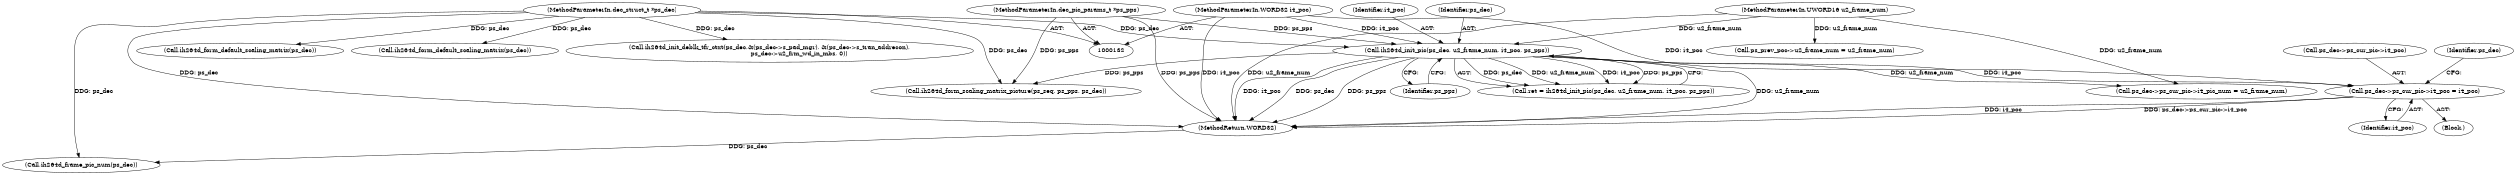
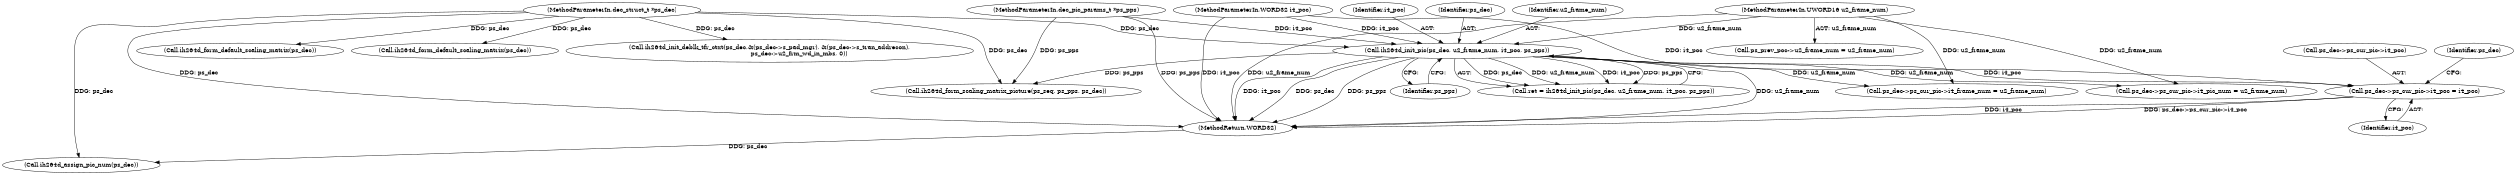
none -> (1568, 10)
(1293, 29) -> (1293, 29)
(1846, 29) -> (1846, 29)
(1111, 51) -> none
none -> (1957, 91)
(2454, 128) -> none
(81, 165) -> (81, 165)
